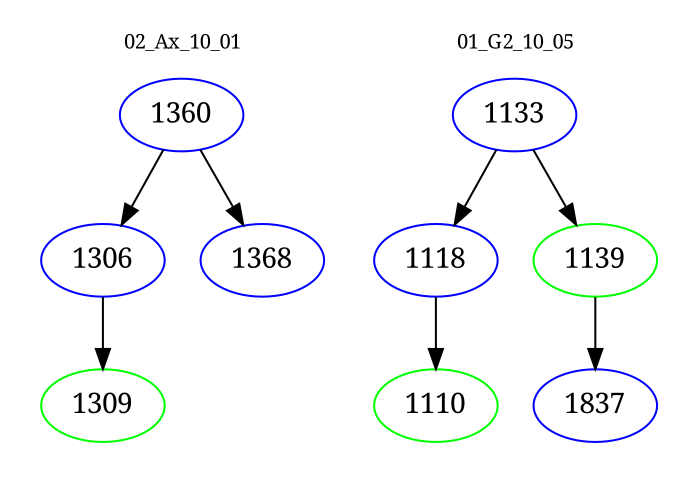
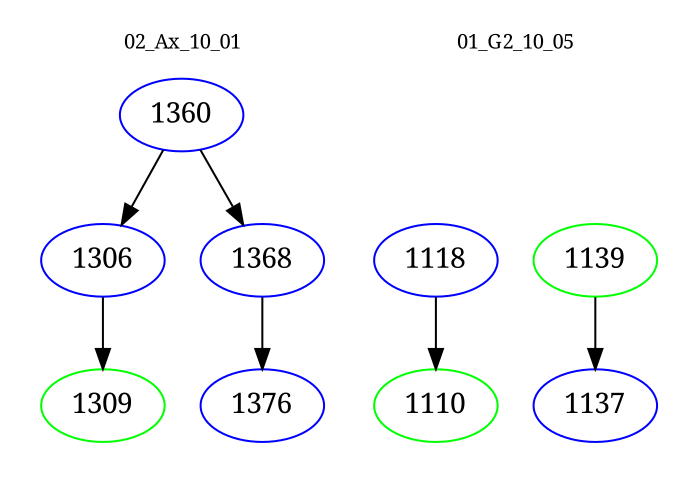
(515, 115) -> none
none -> (262, 406)
(595, 406) -> (595, 406)
